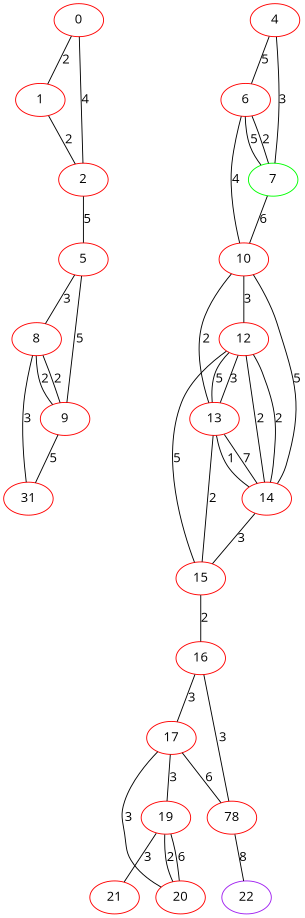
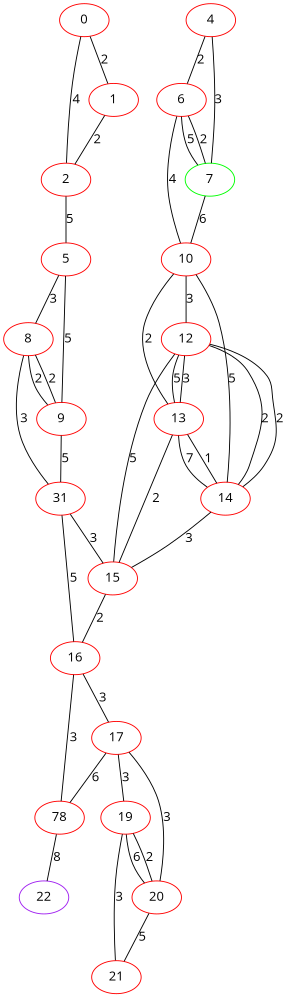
(265, 60) -> (201, 60)
none -> (87, 539)
none -> (68, 578)
none -> (137, 937)
